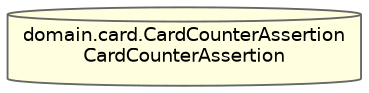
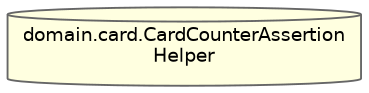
(184, 47) -> (184, 47)
